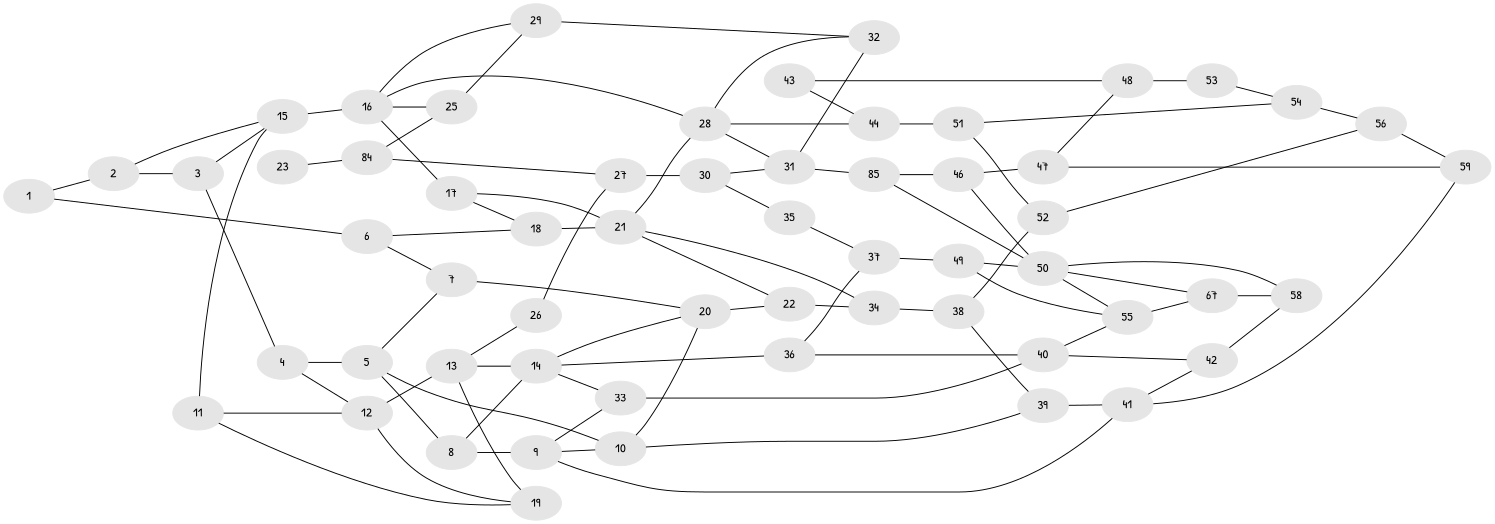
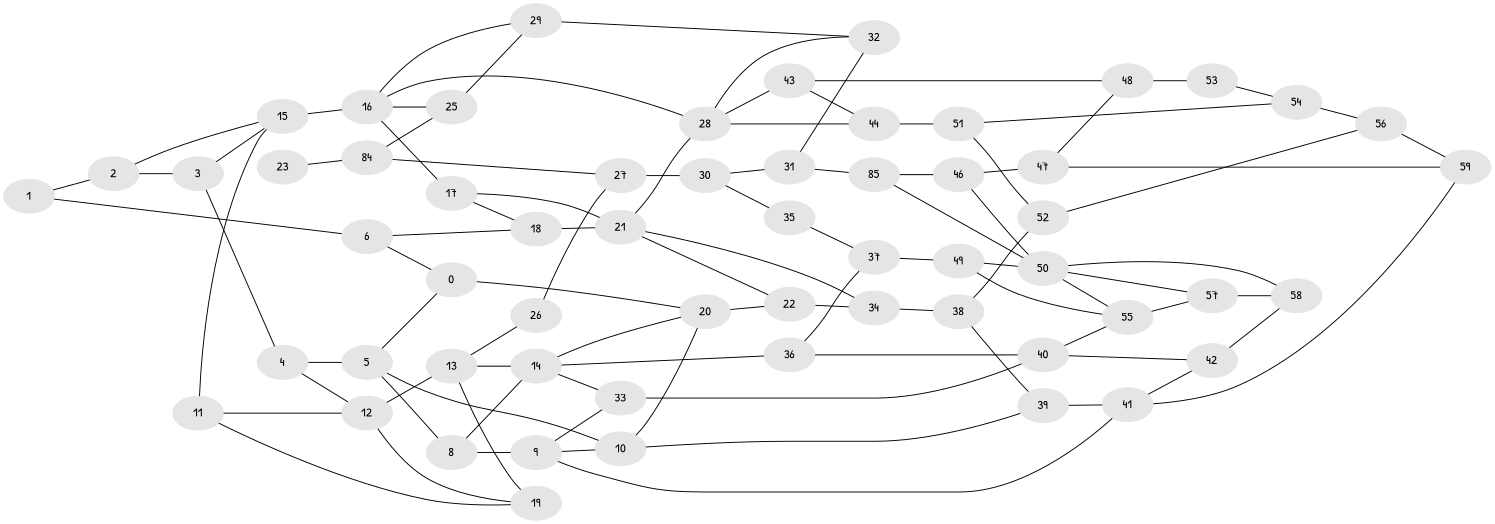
(747, 146) -> (747, 102)
(452, 280) -> (452, 280)
(1212, 296) -> (1212, 296)
